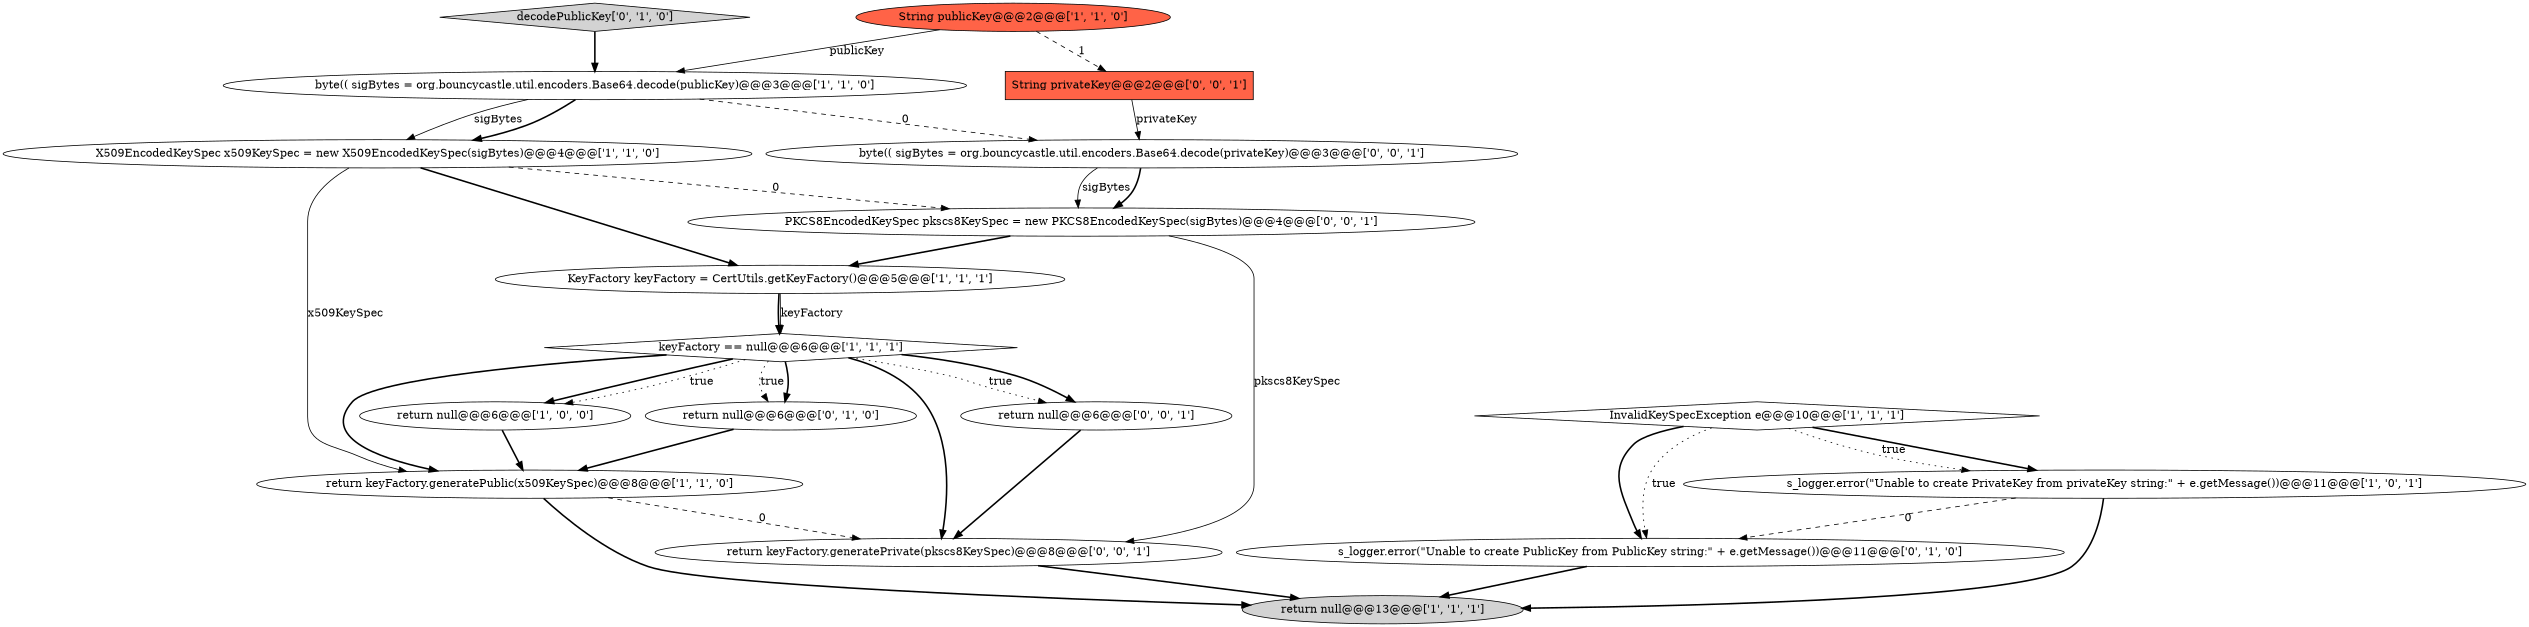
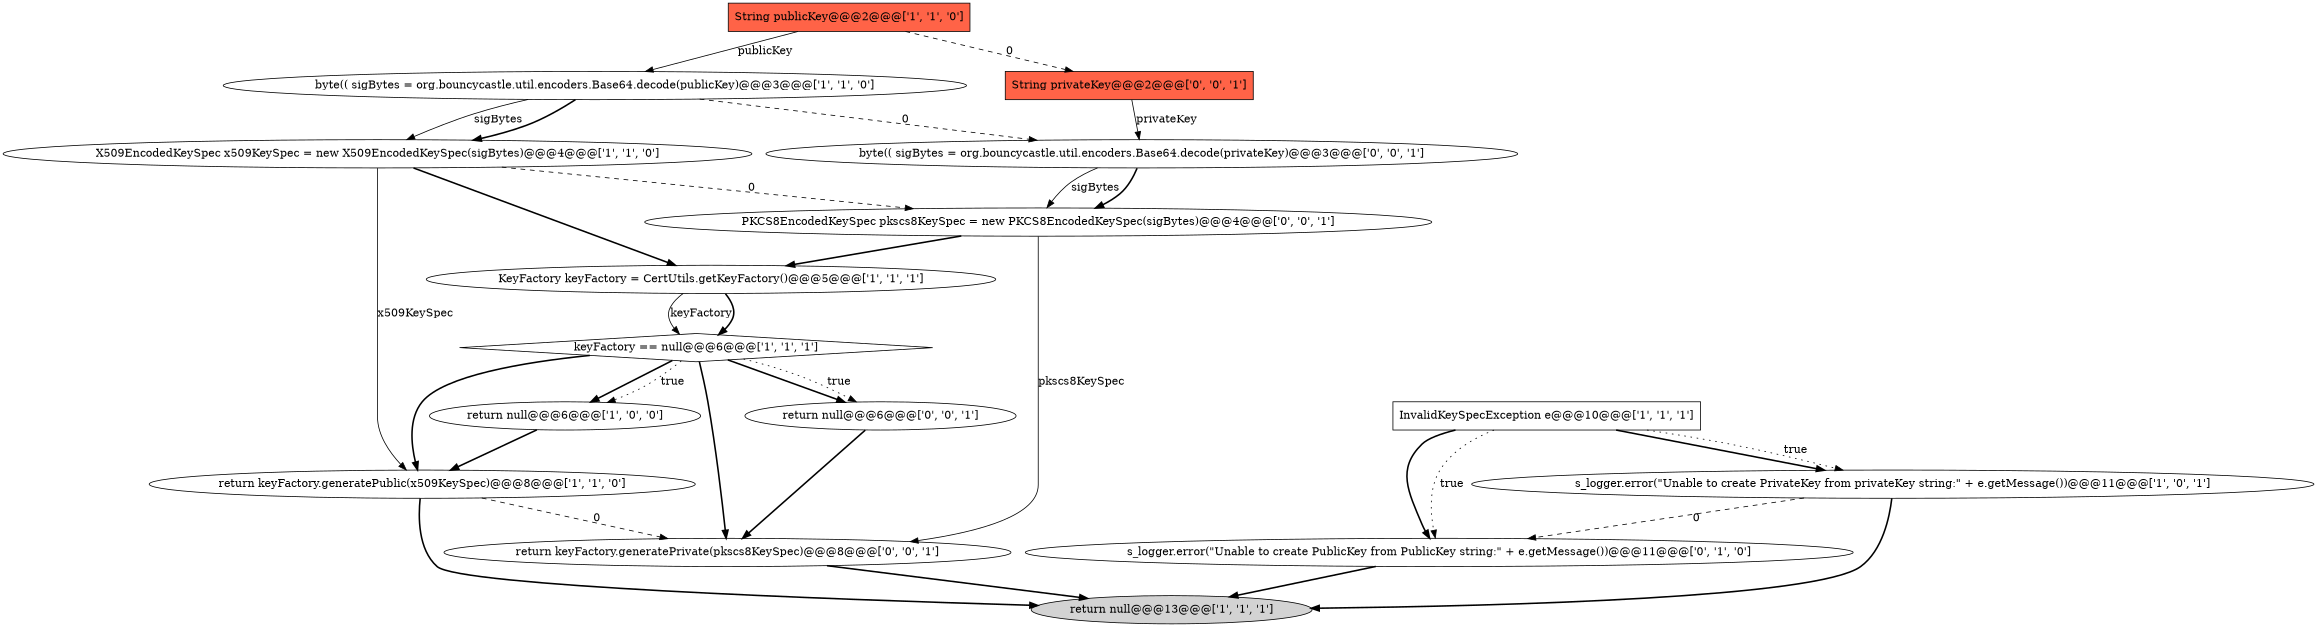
(595, 17) -> none
(1013, 17) -> (849, 17)
(1082, 51) -> (1010, 51)
(781, 416) -> none
(1757, 416) -> (1547, 416)
